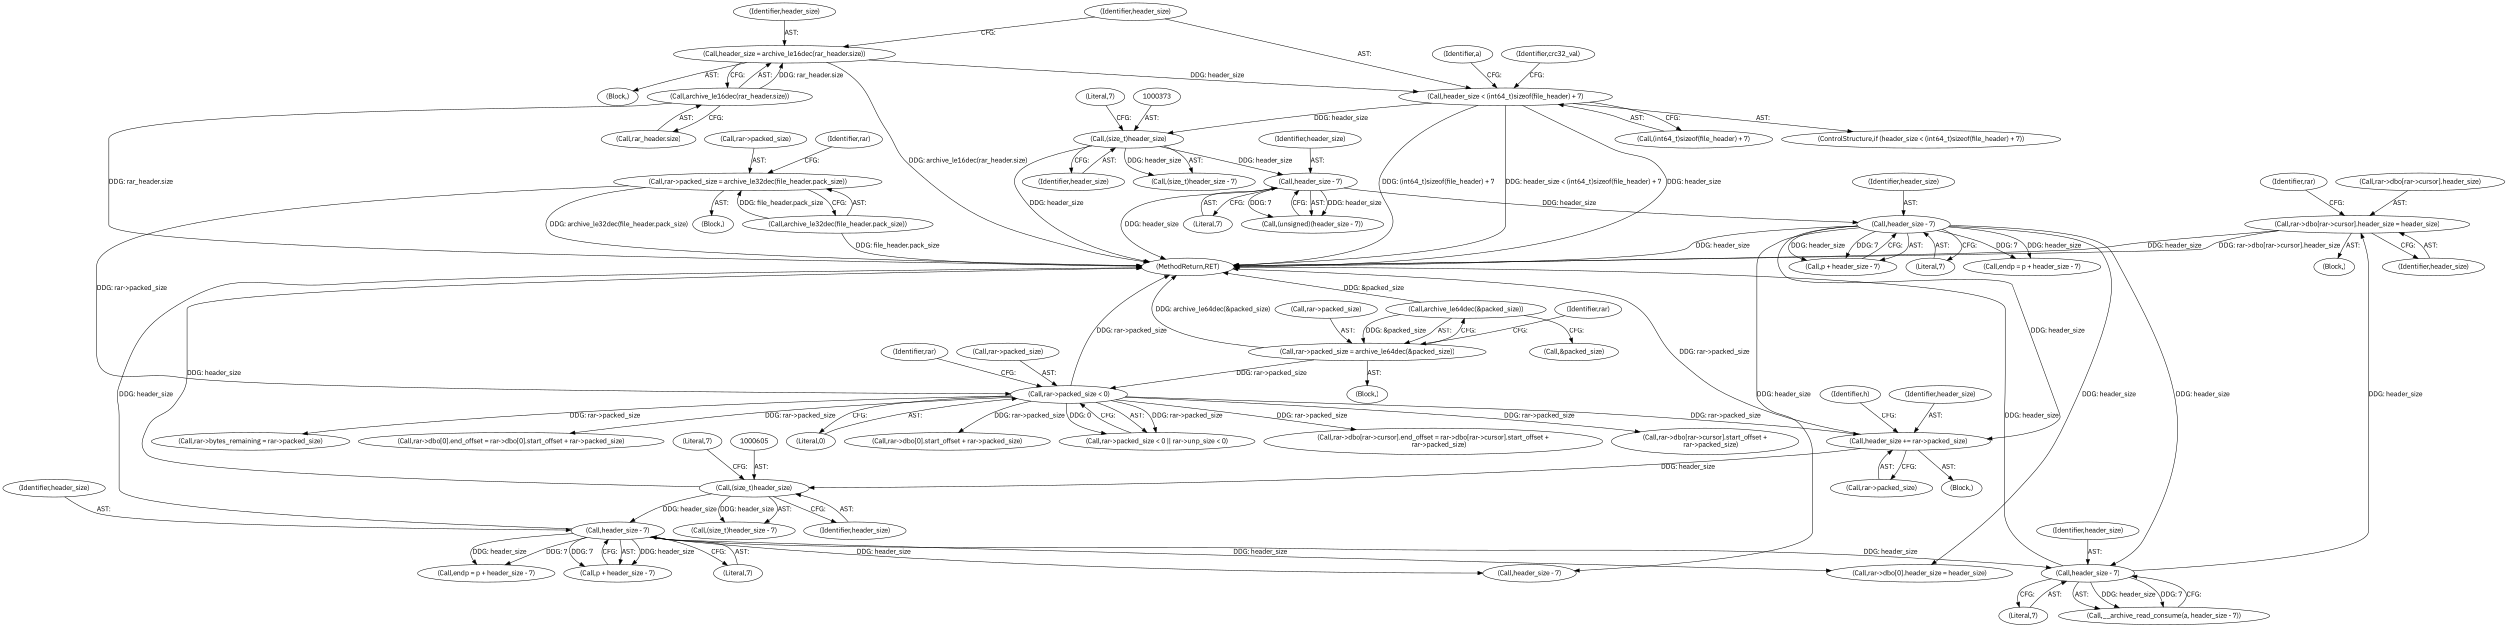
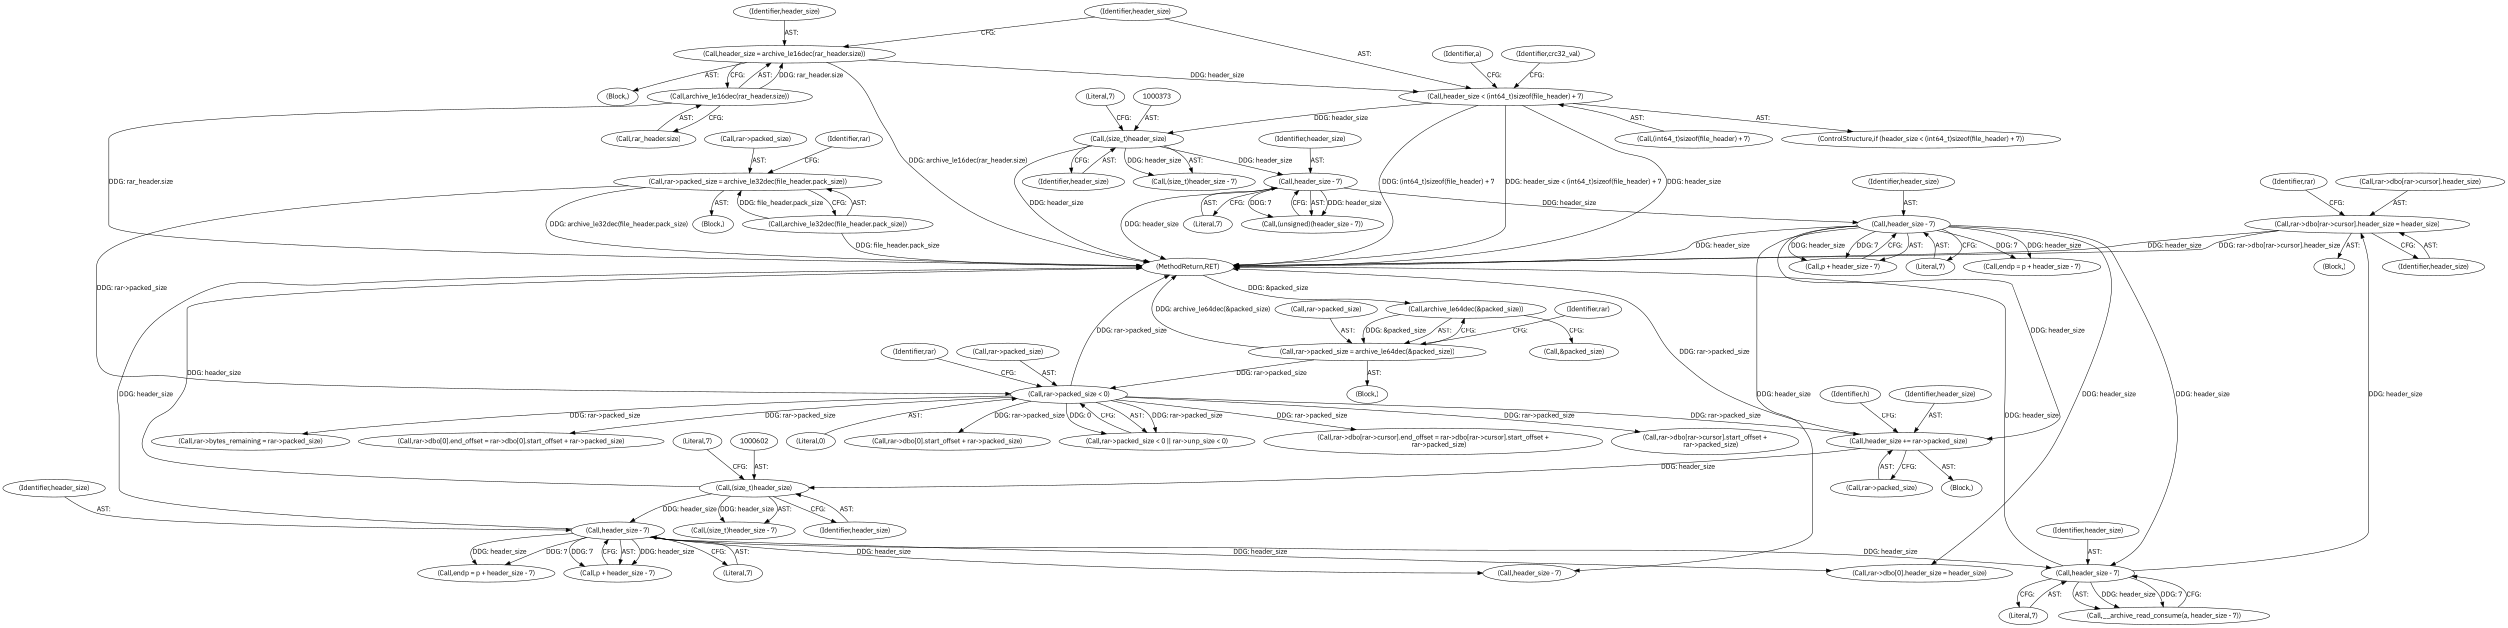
(1646, 114) -> none
(1324, 288) -> (1302, 299)
(871, 408) -> none
(754, 441) -> (754, 441)
